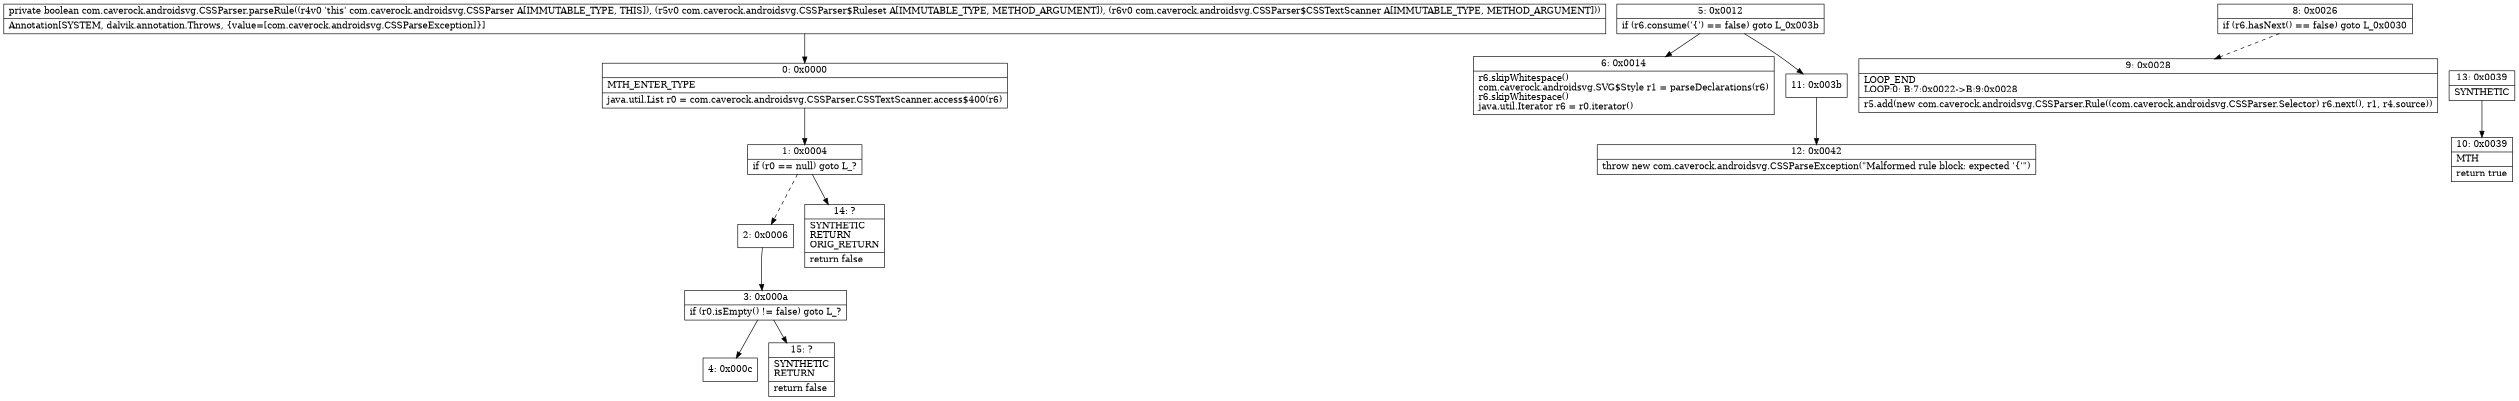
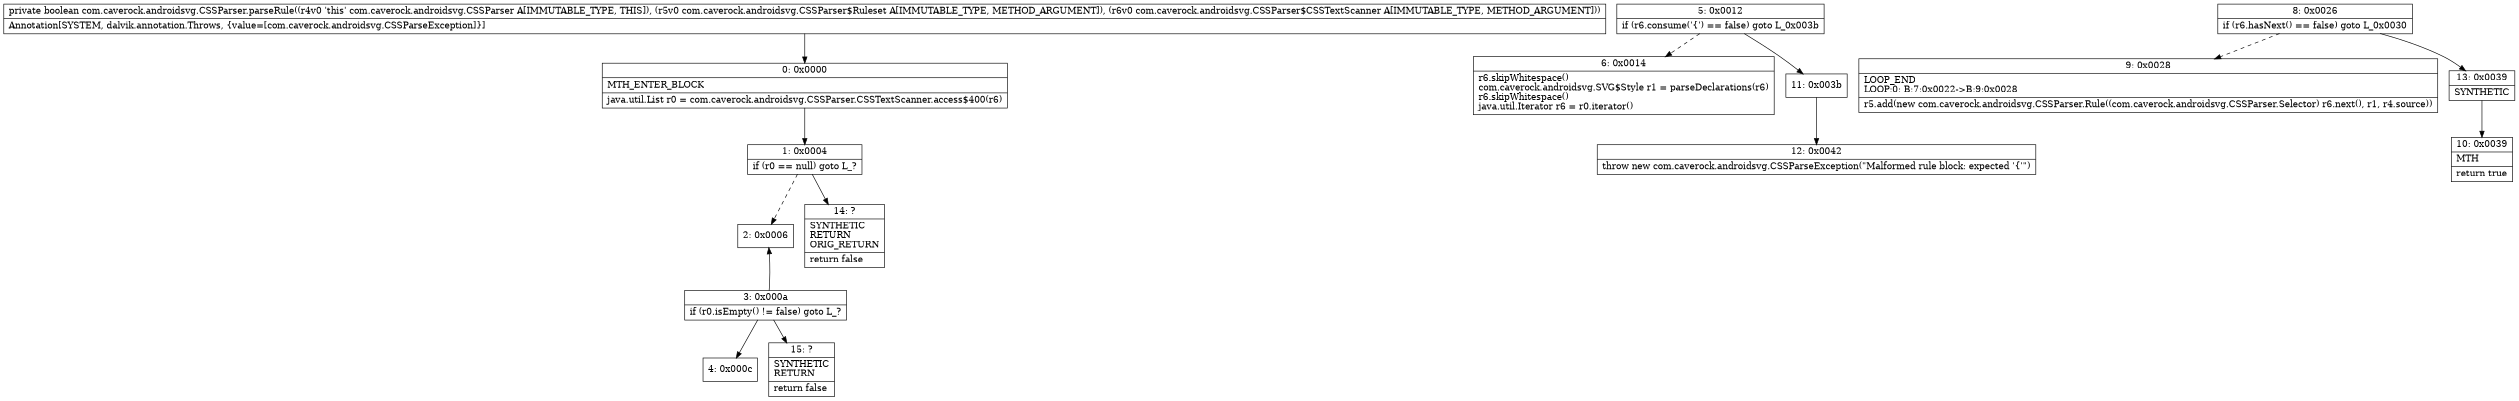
(1685, 43) -> (1685, 43)
none -> (2422, 47)
(652, 85) -> (656, 85)
(761, 266) -> (770, 272)
